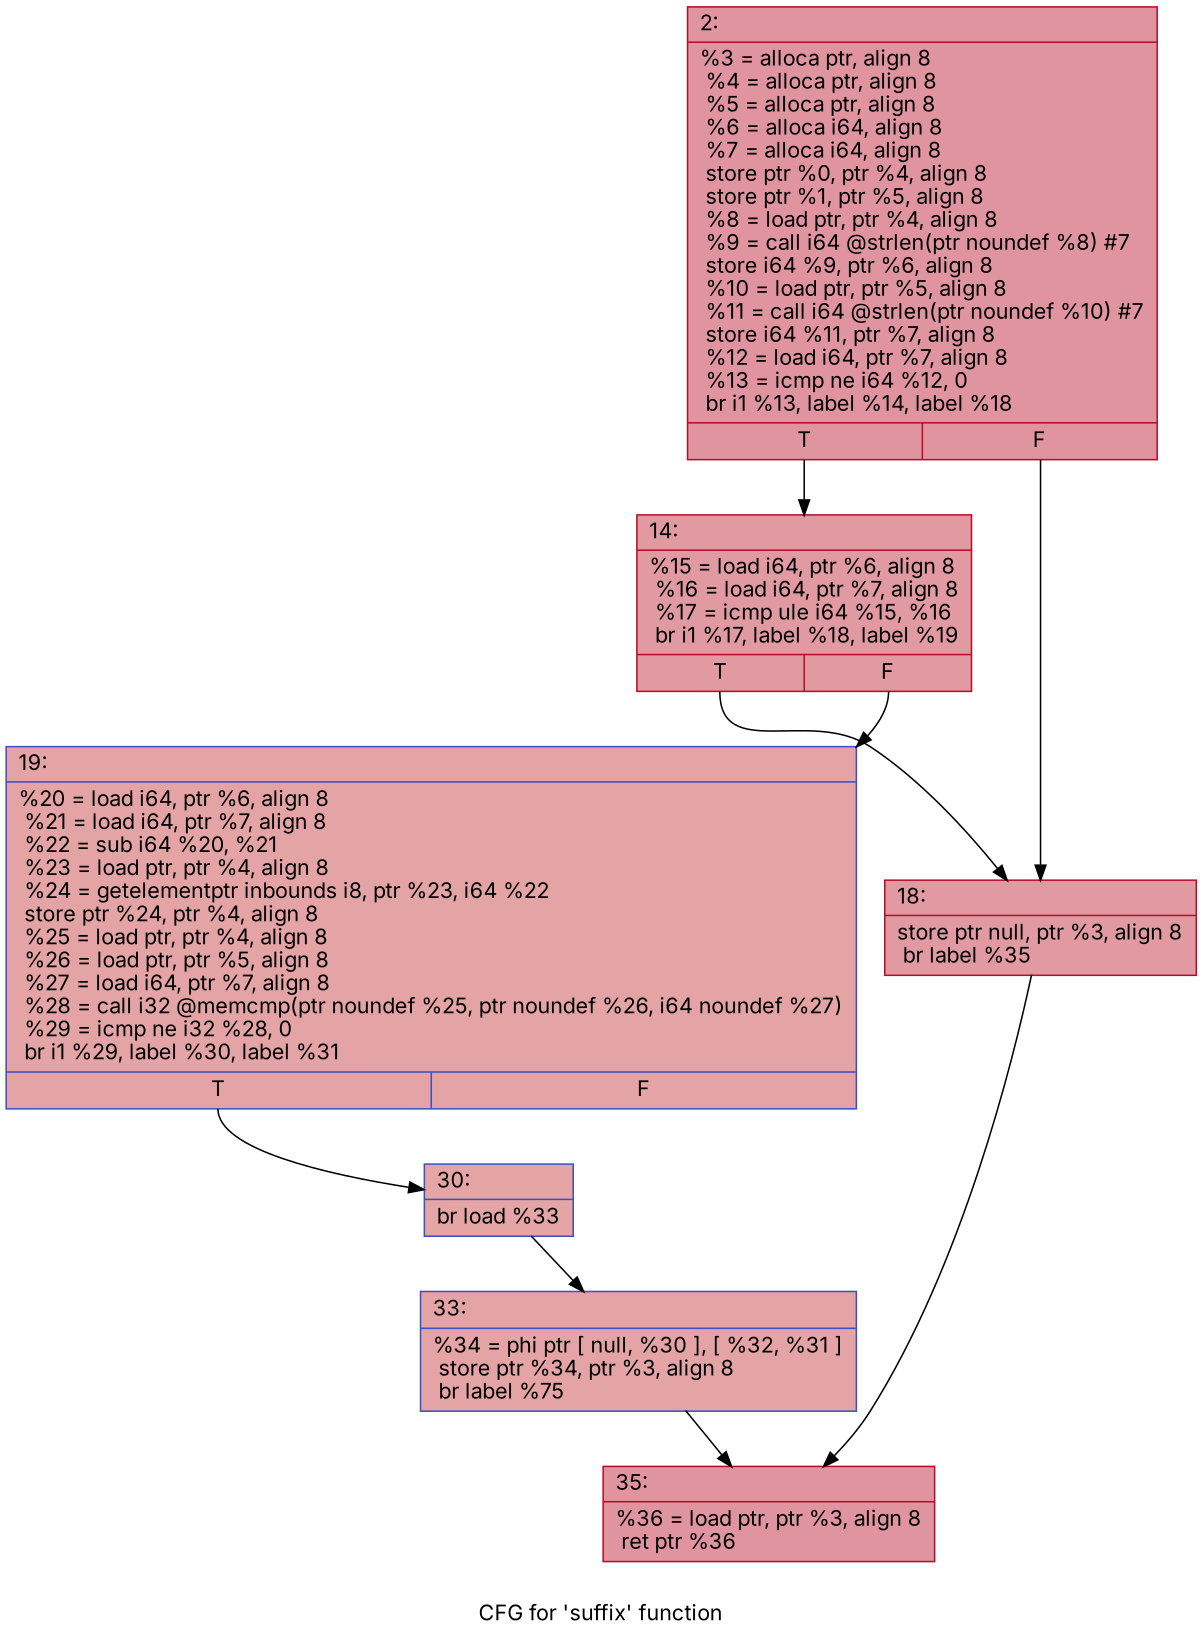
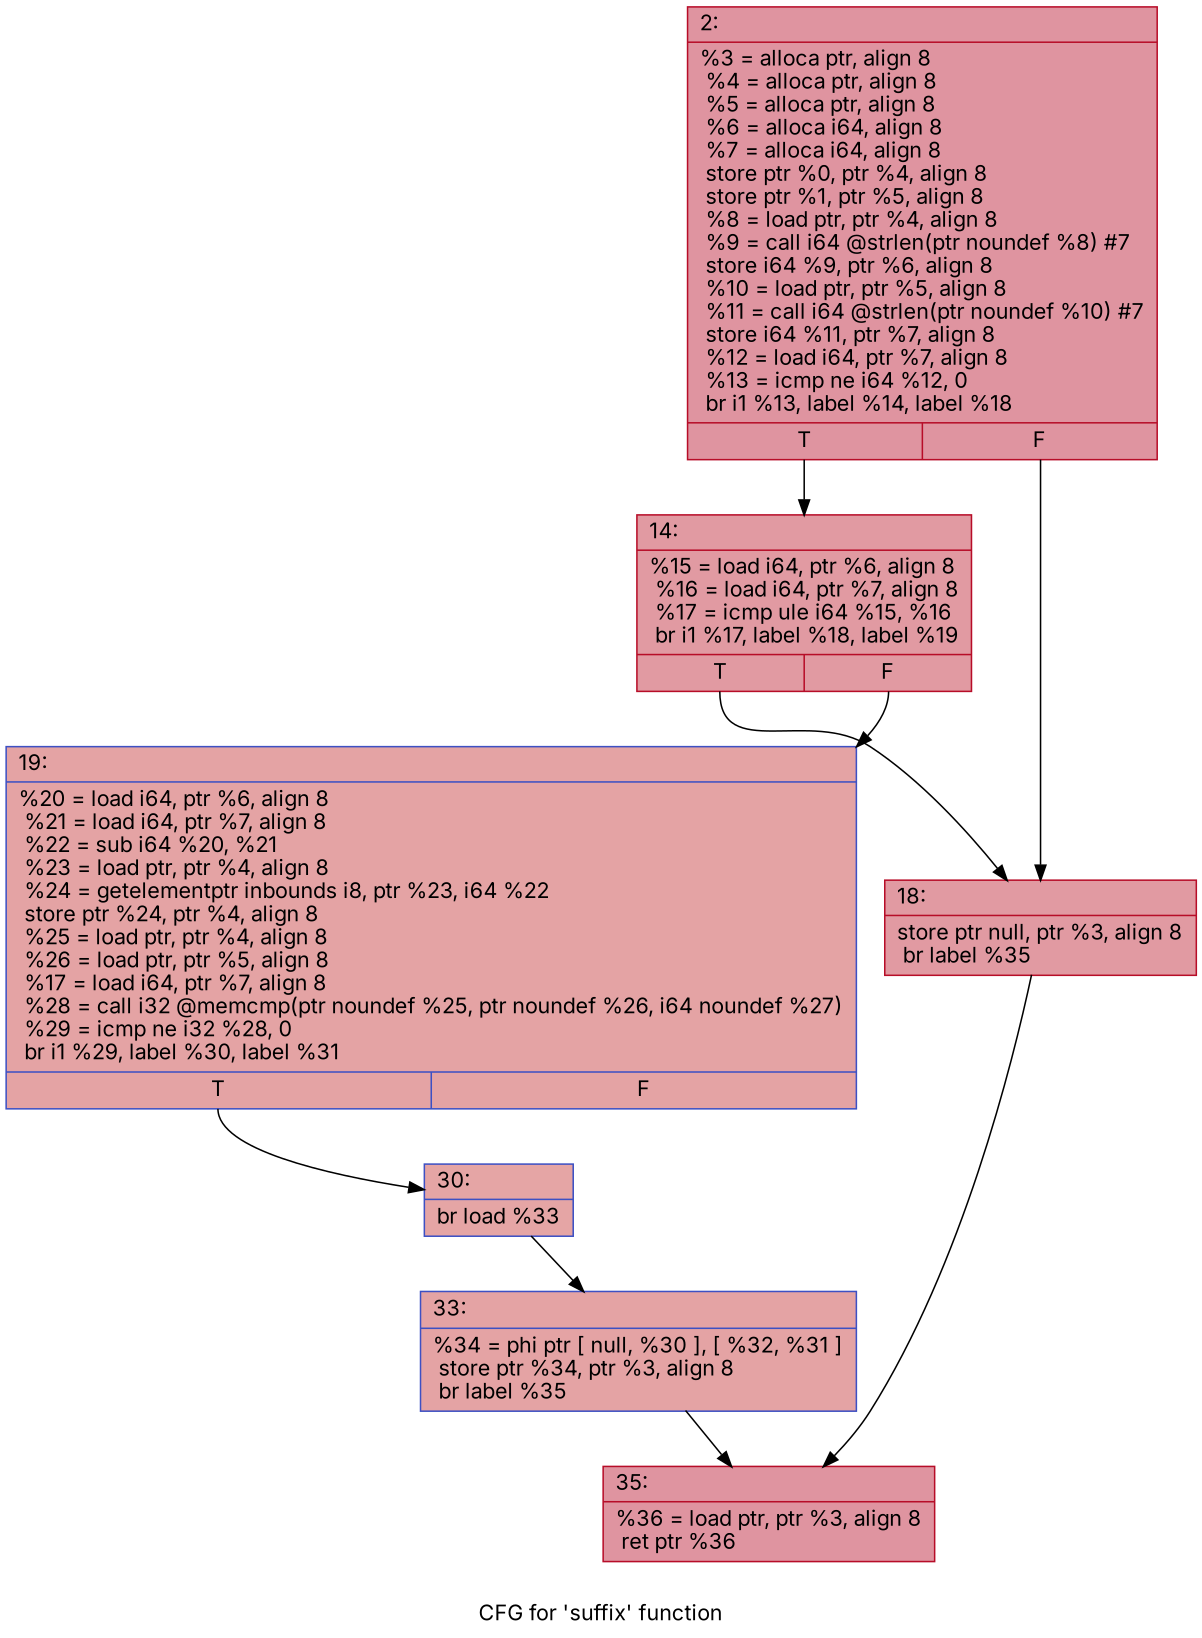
(175, 984) -> (173, 984)
(499, 1392) -> (500, 1392)
